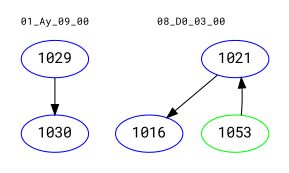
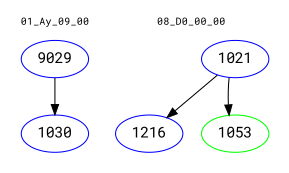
(192, 22) -> (192, 22)
(55, 59) -> (55, 59)
(242, 102) -> (228, 91)
(149, 134) -> (149, 134)
